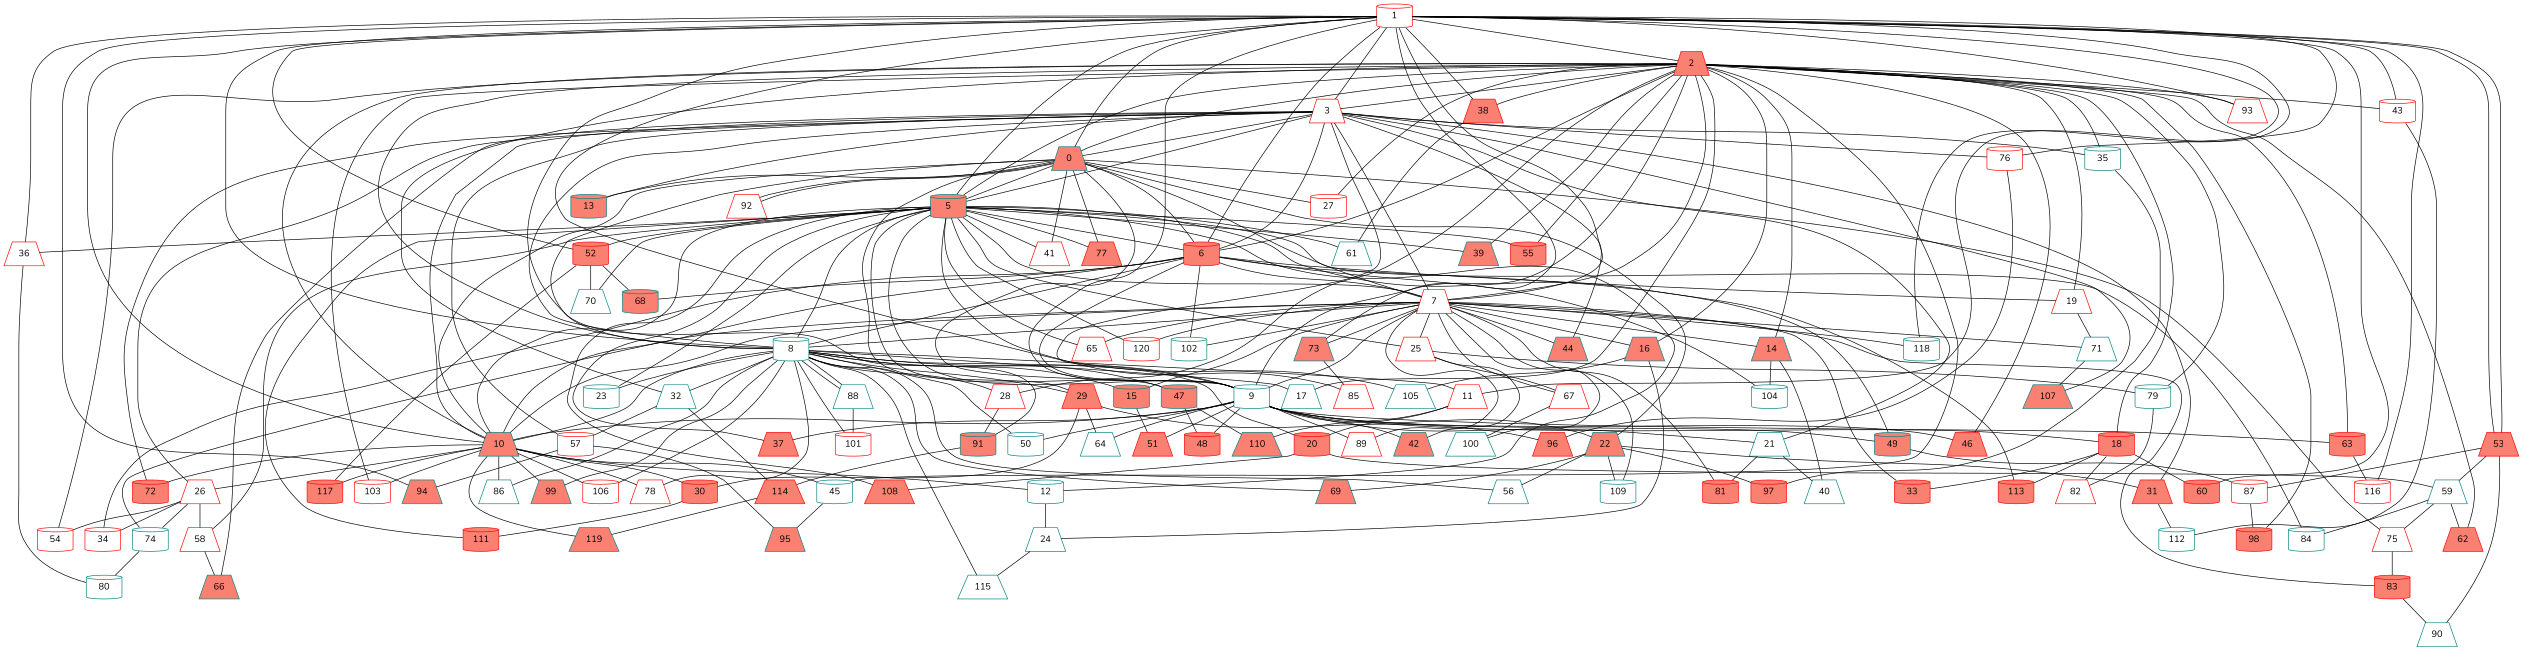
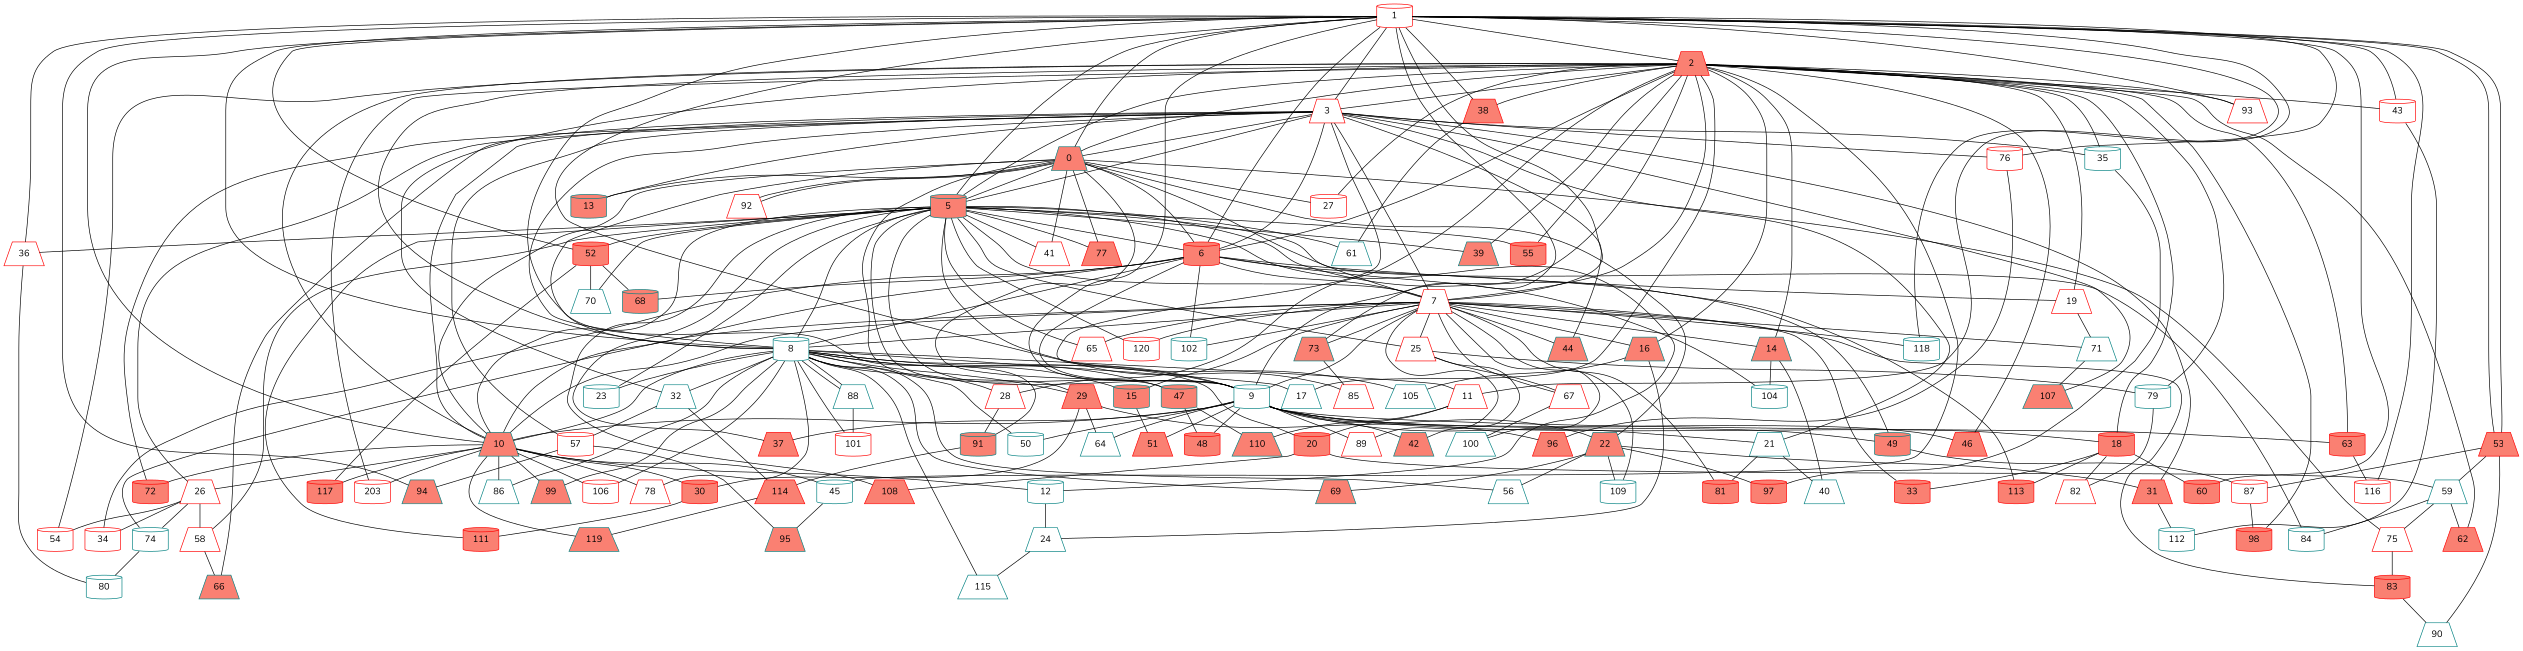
(373, 492) -> (373, 492)
